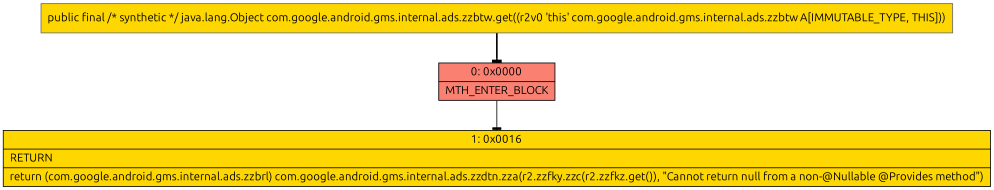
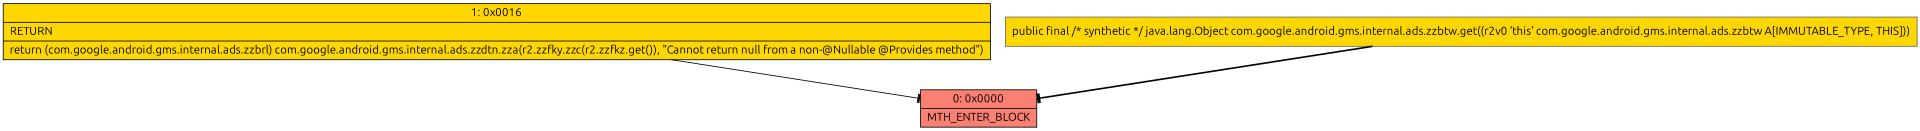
(497, 113) -> (794, 79)
